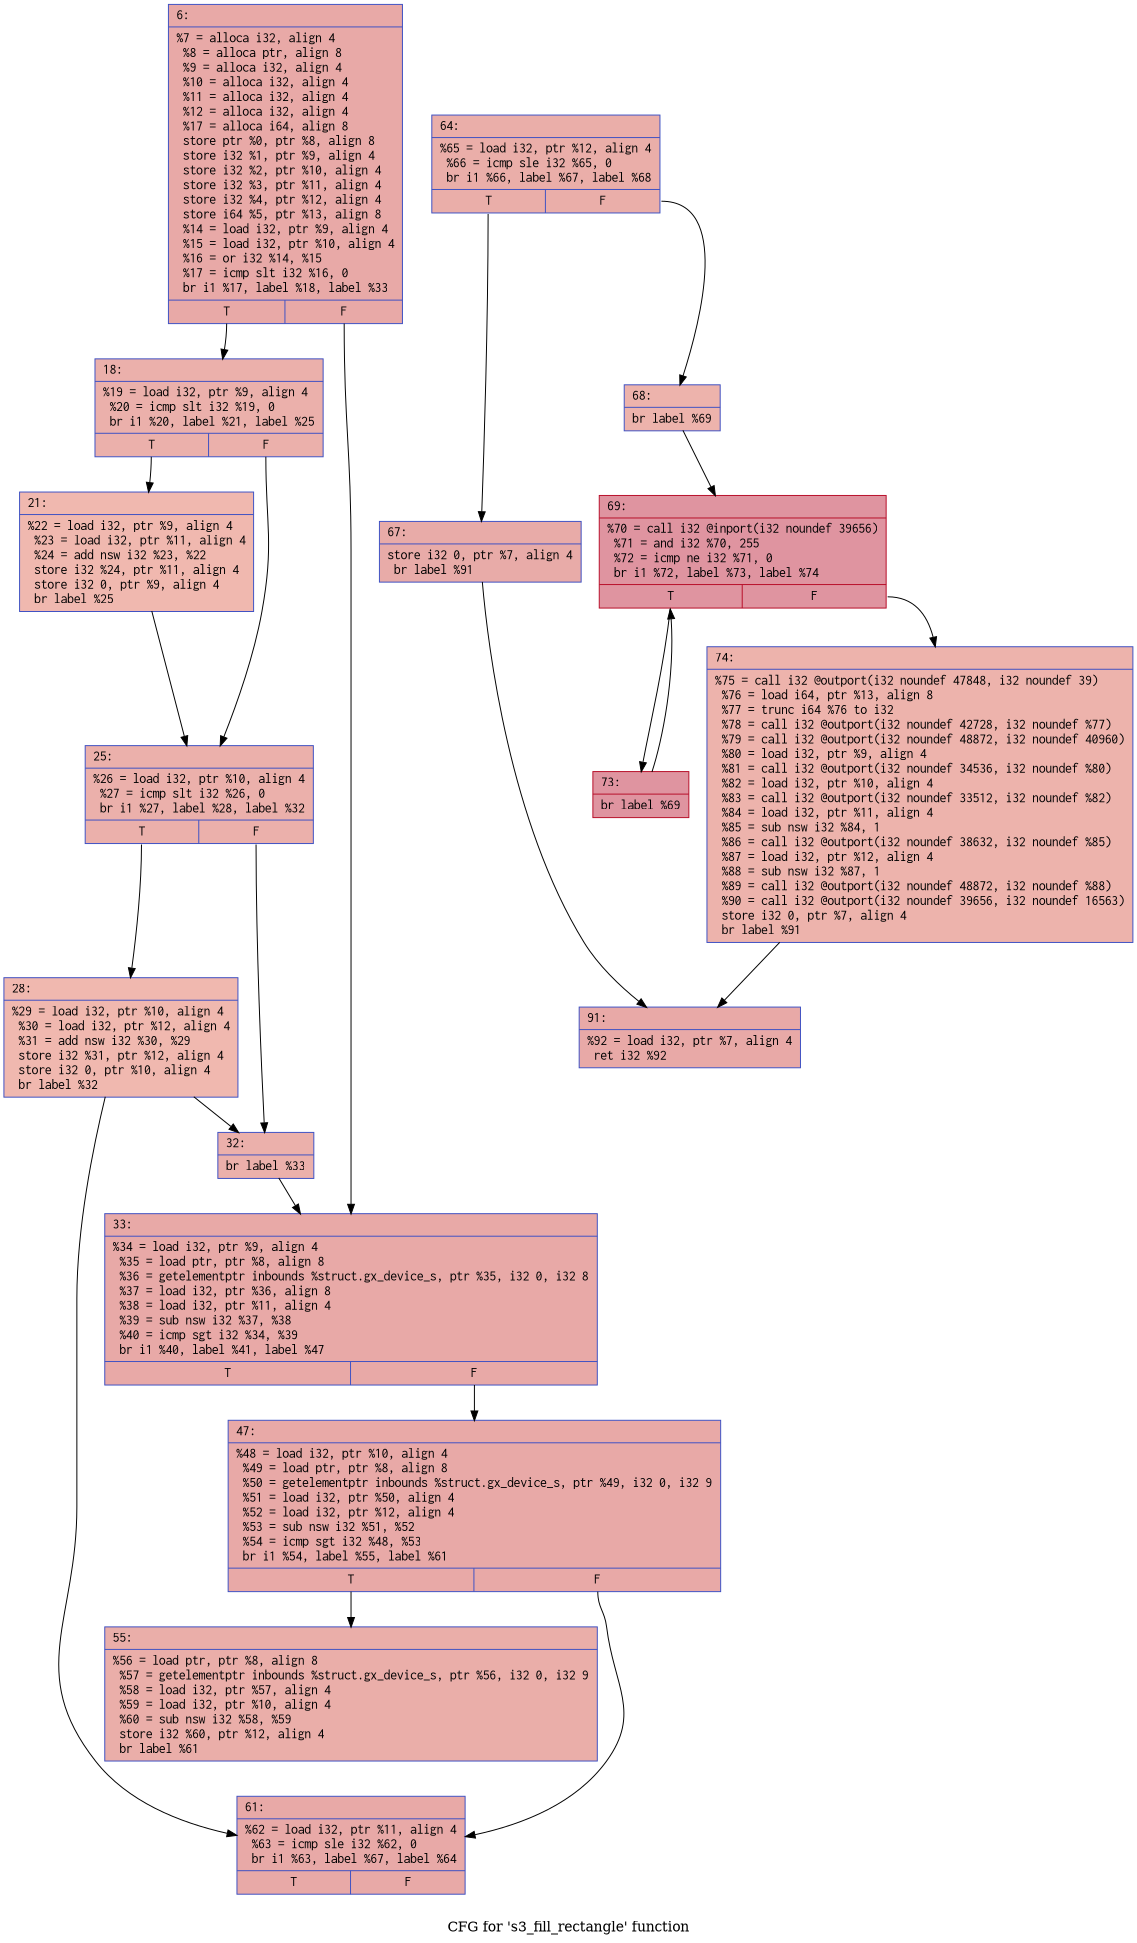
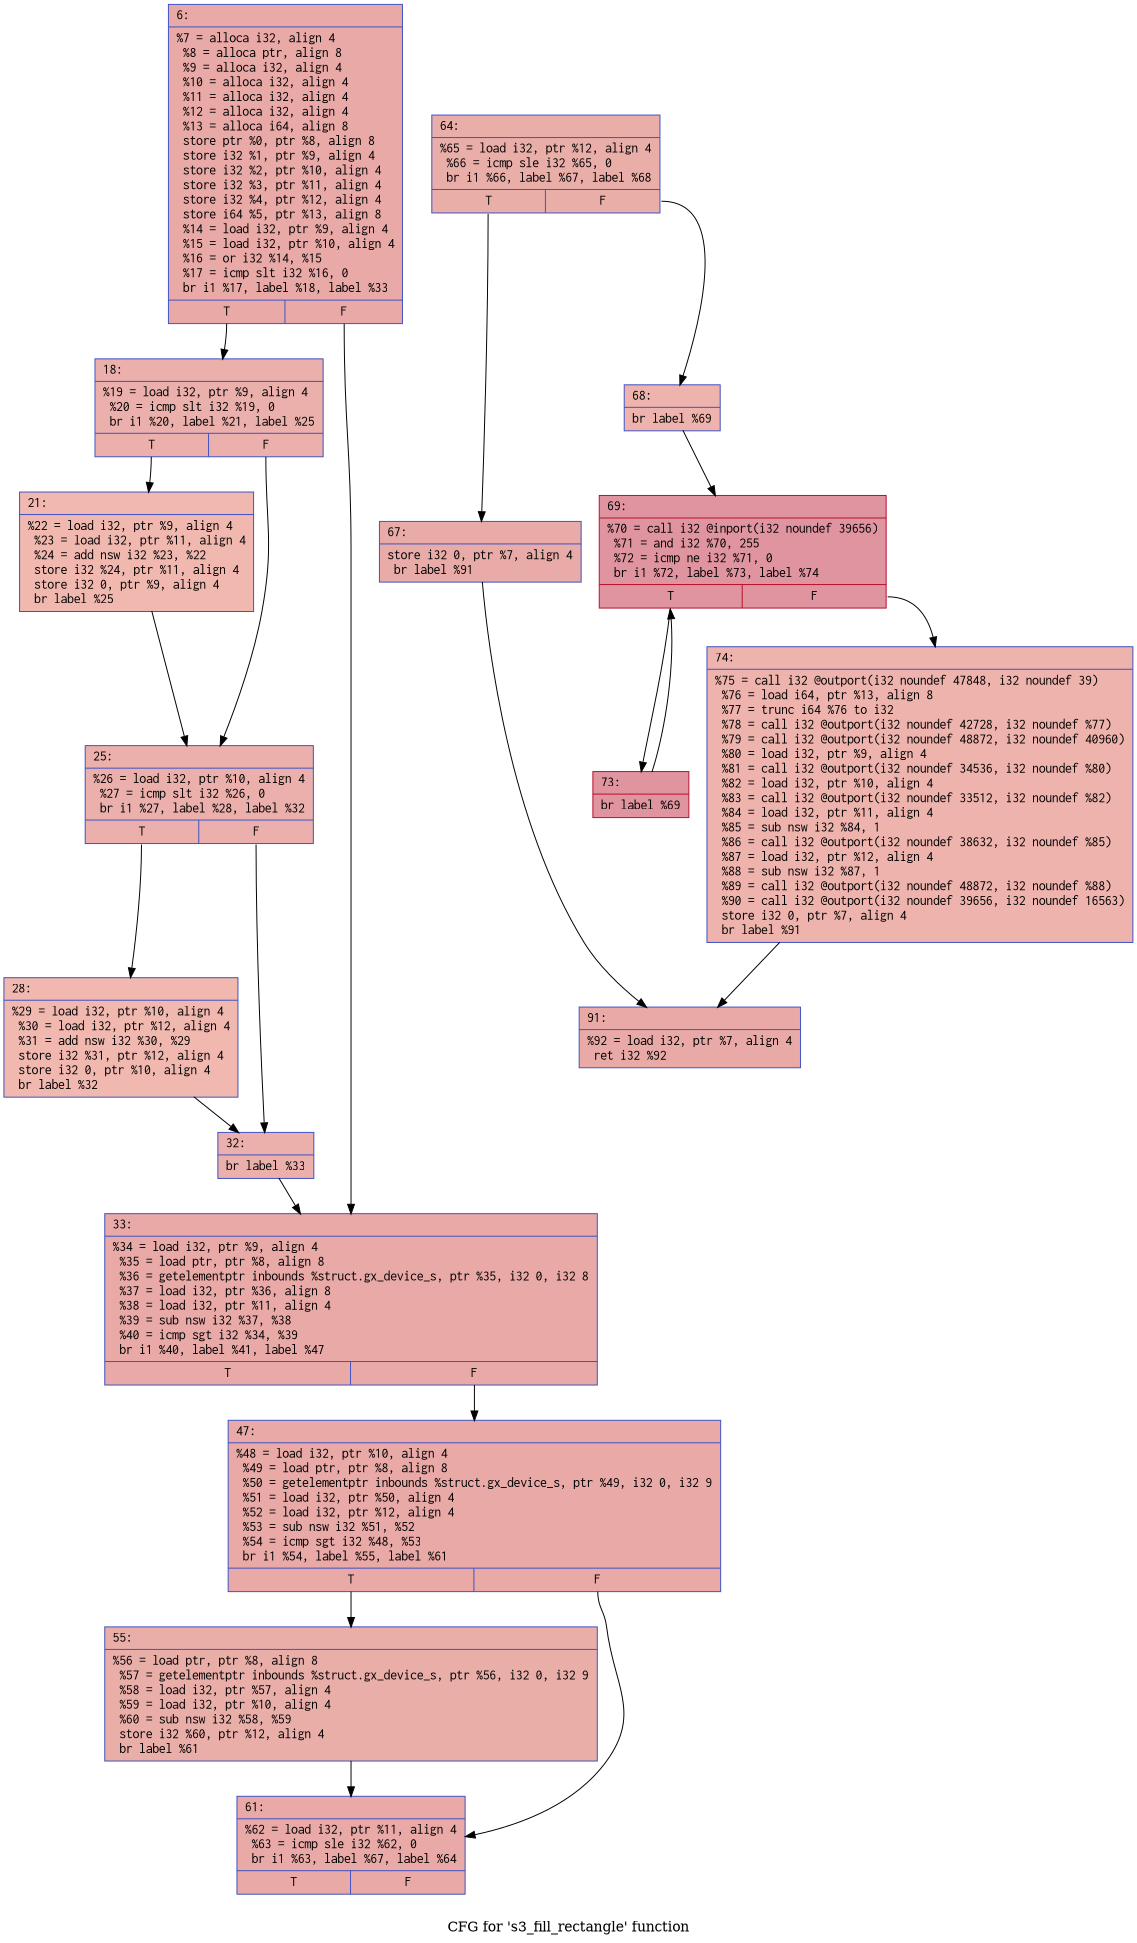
(262, 126) -> (262, 126)
(77, 1509) -> (351, 1774)
